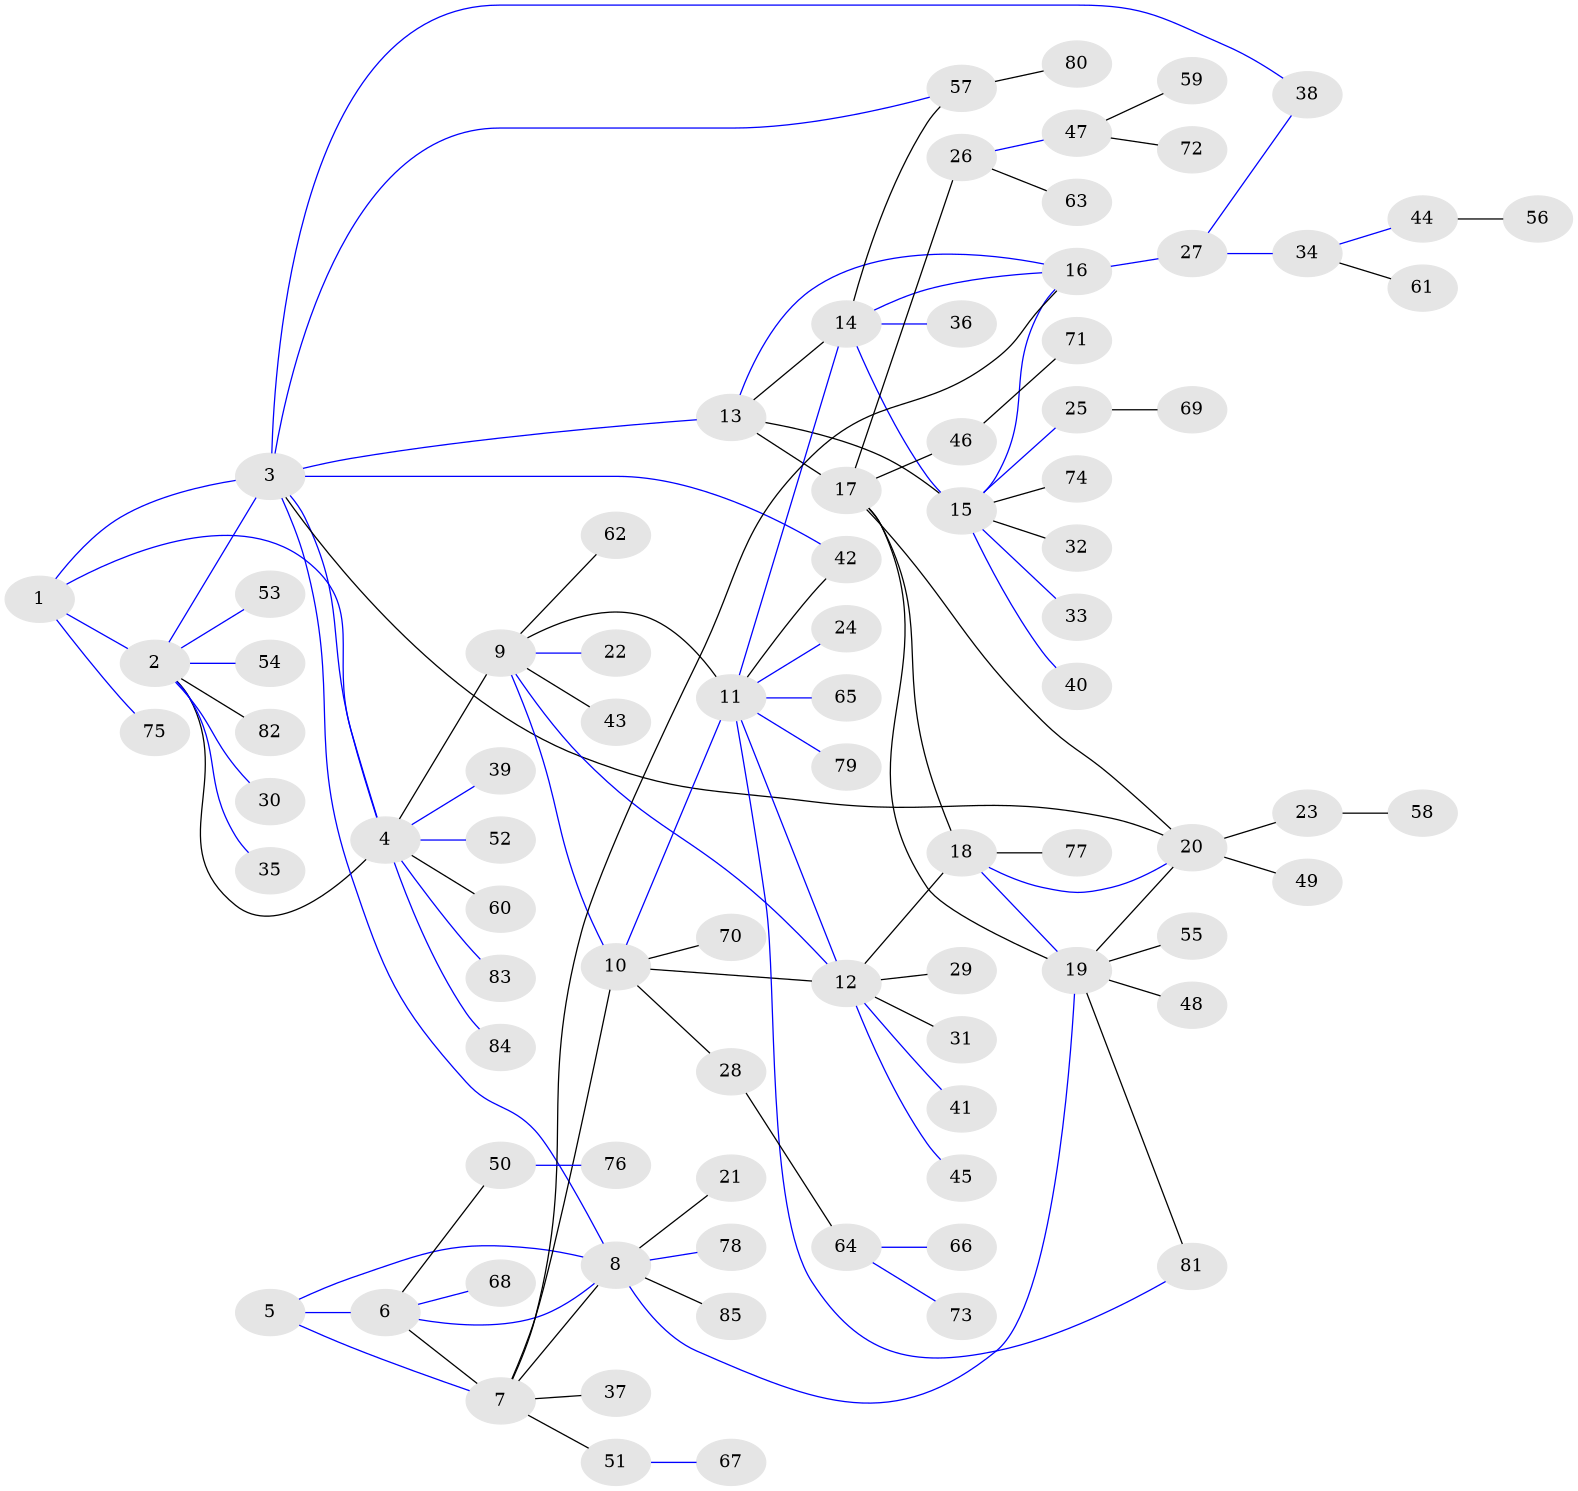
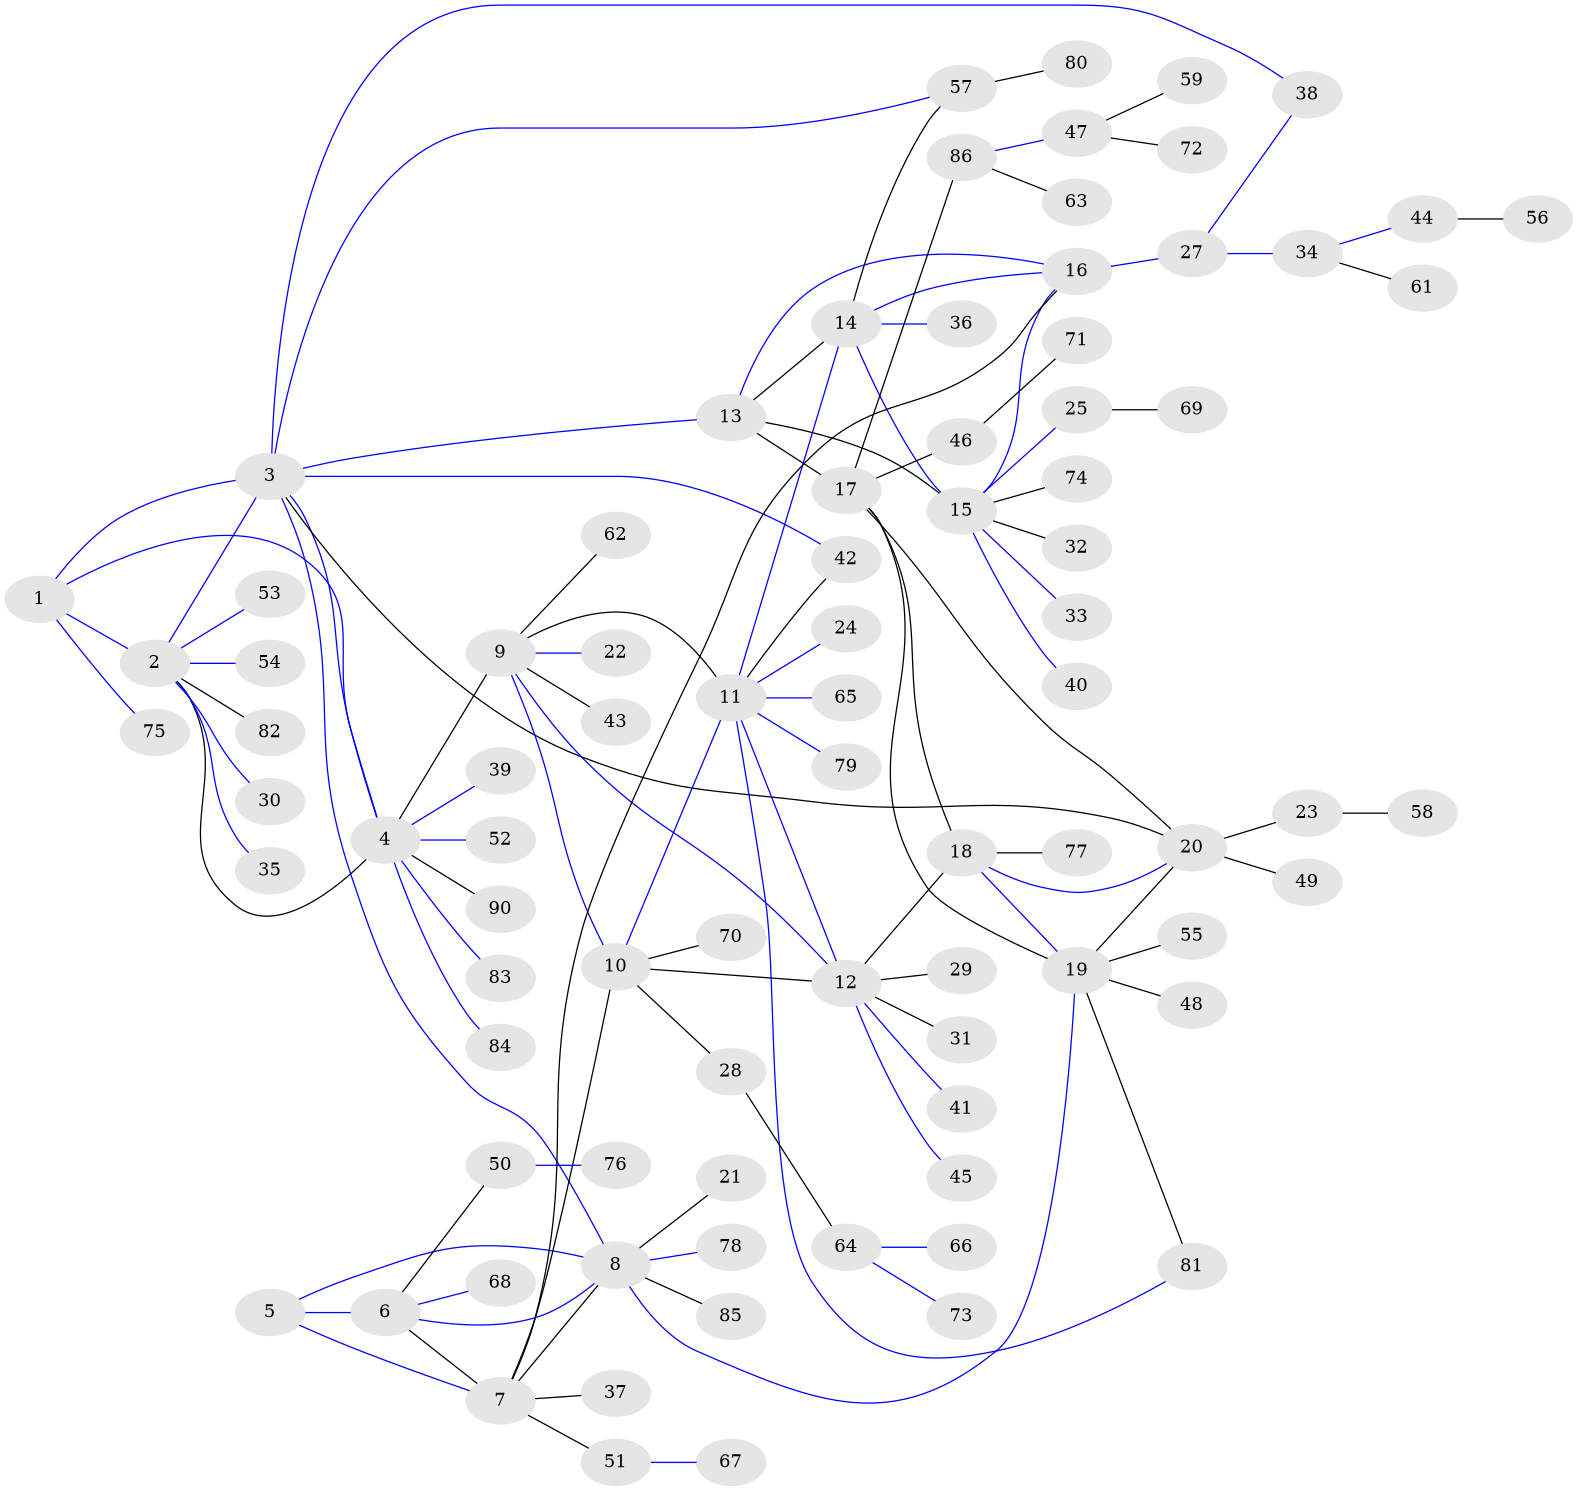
(962, 158) -> (962, 158)
(501, 909) -> (501, 909)
